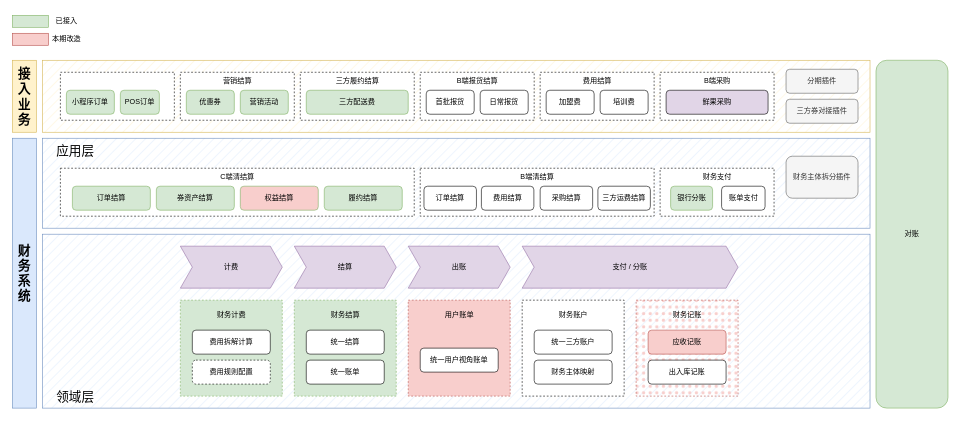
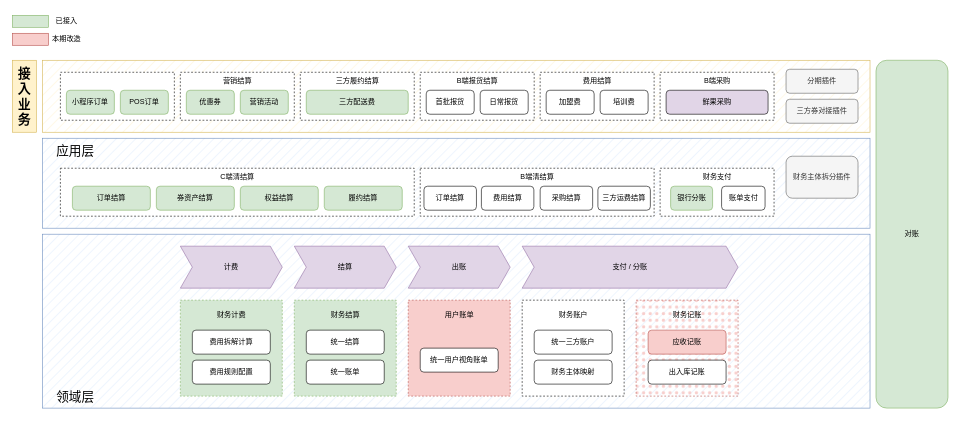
(140, 102) -> (144, 102)
(279, 198) -> (279, 198)
(24, 273) -> none
(231, 372) -> (231, 372)
